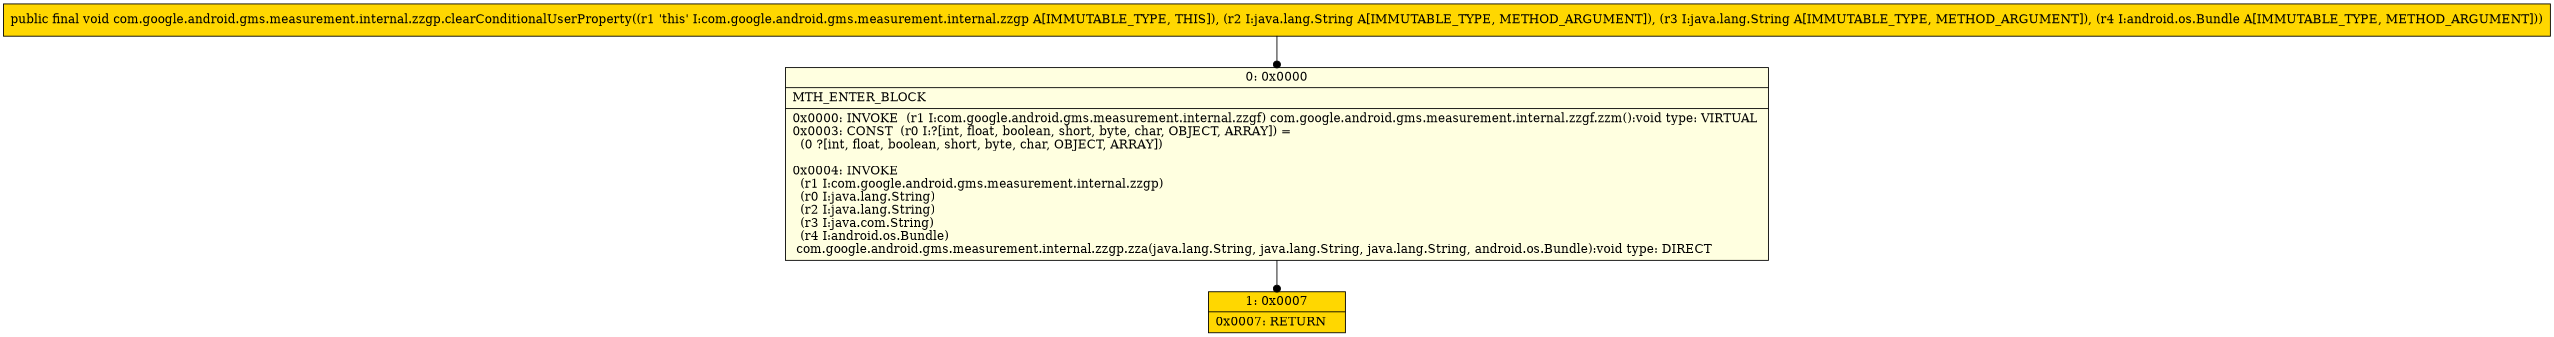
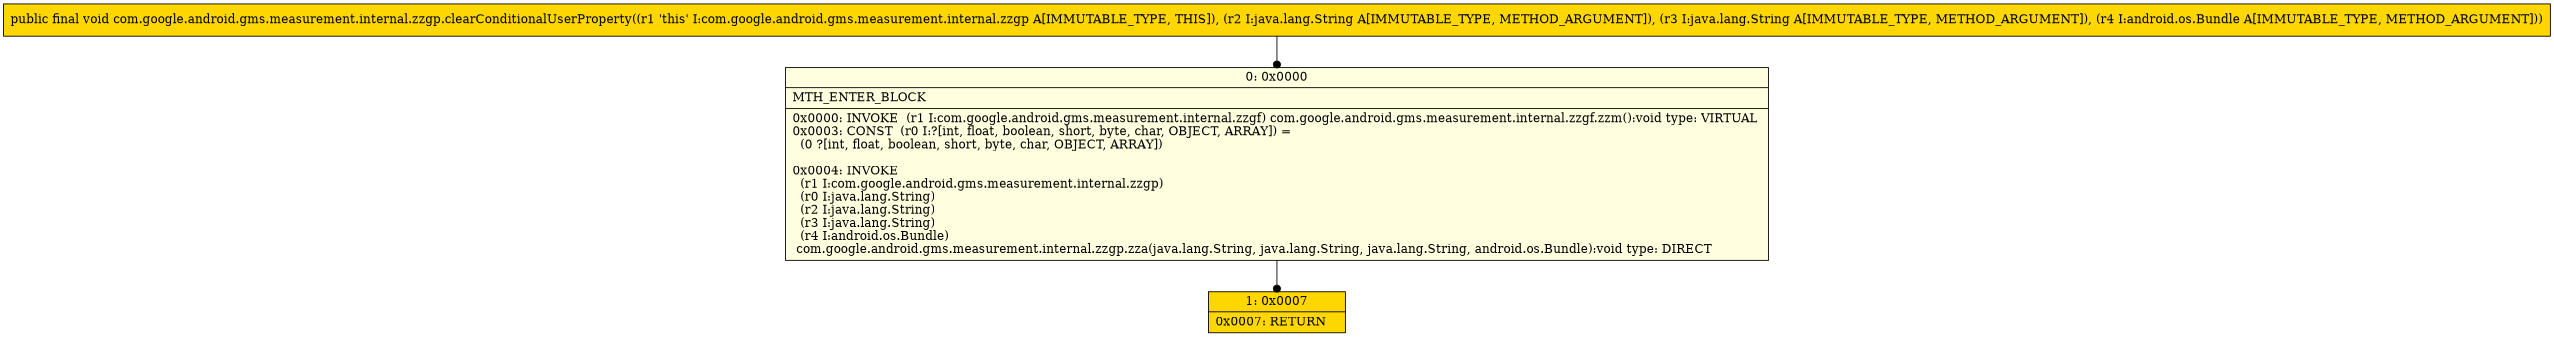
(864, 223) -> (864, 223)
